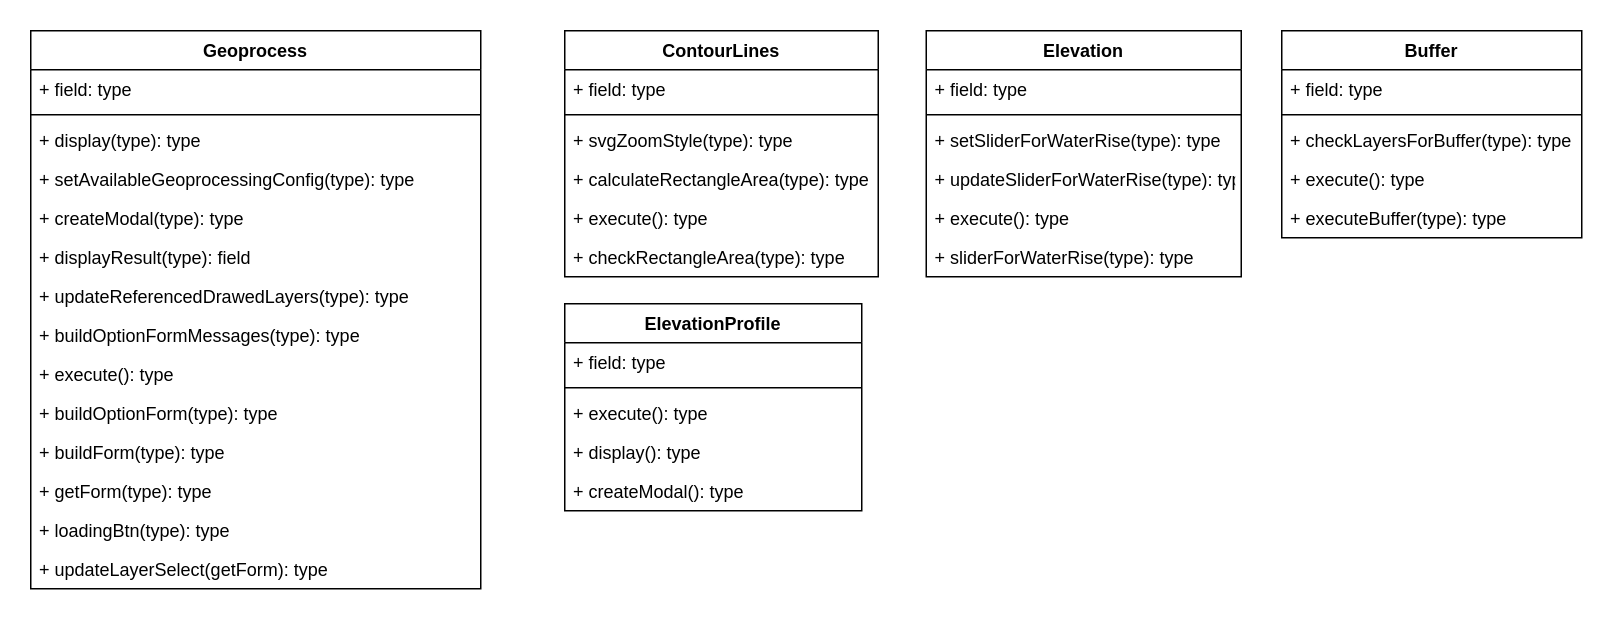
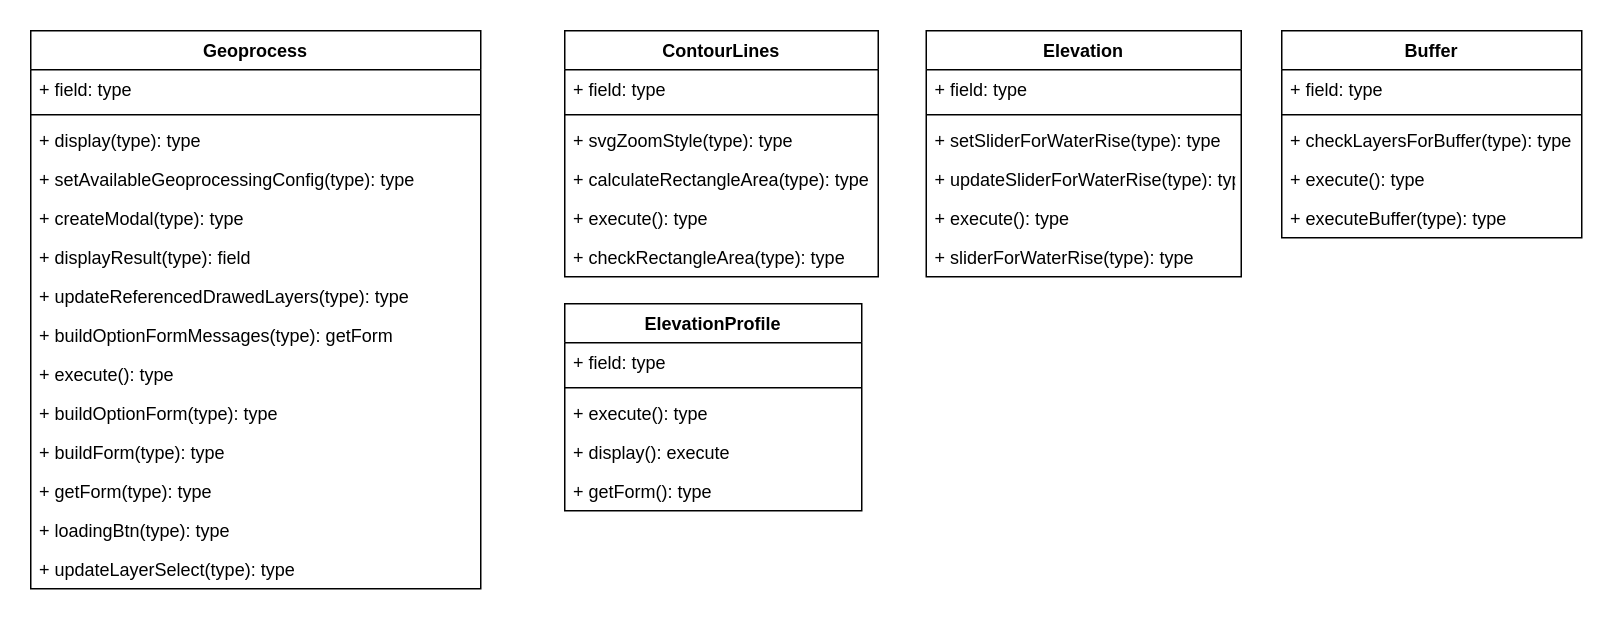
(211, 336) -> (227, 336)
(647, 453) -> (662, 453)
(669, 492) -> (652, 492)
(201, 570) -> (186, 570)
